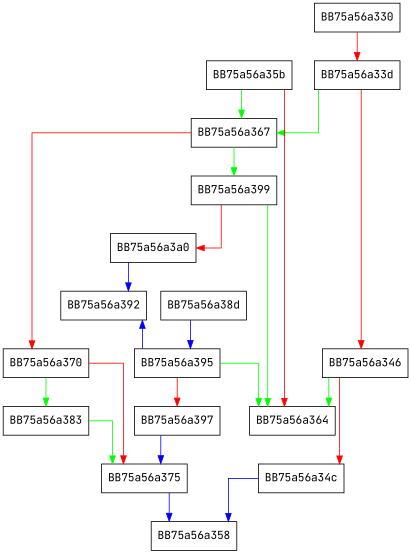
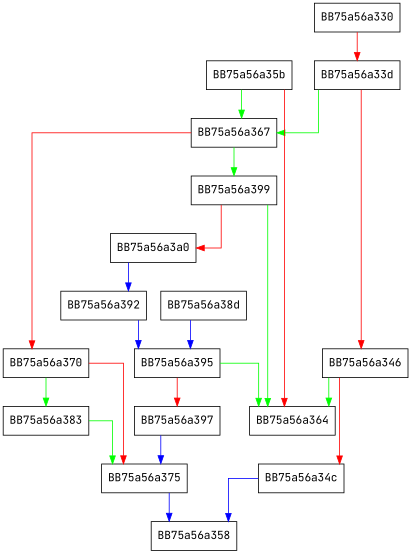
(142, 338) -> (138, 330)
